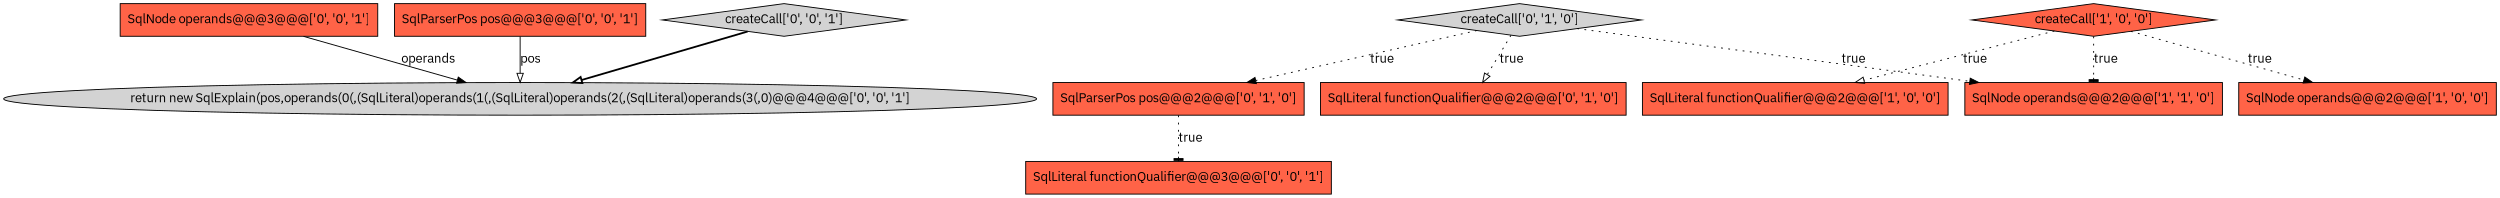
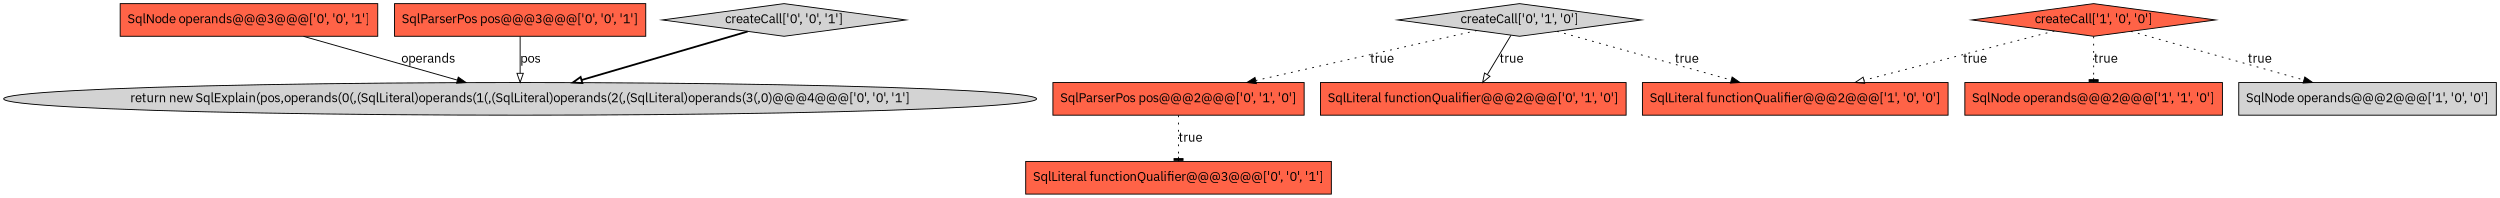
(1499, 55) -> (1499, 55)
(1773, 55) -> (1644, 56)
(2367, 99) -> (2367, 99)
